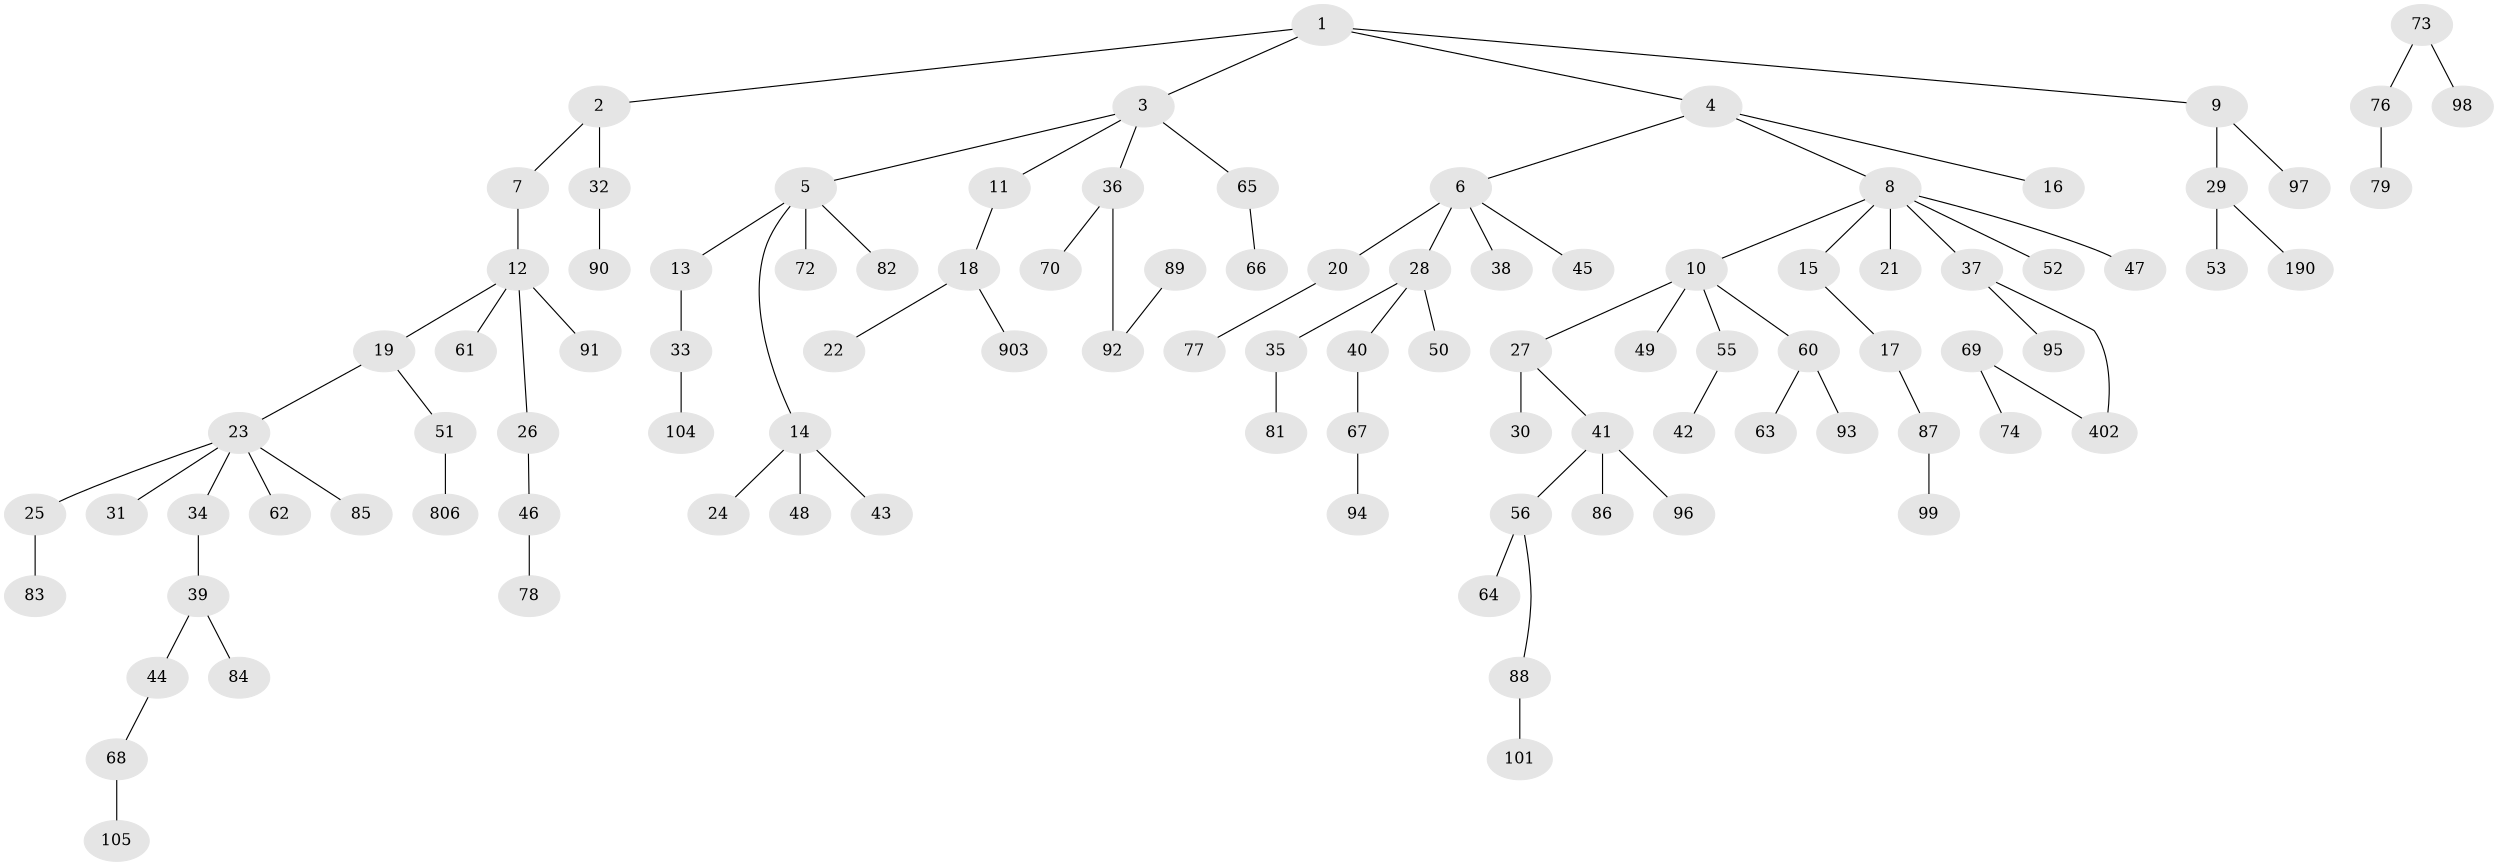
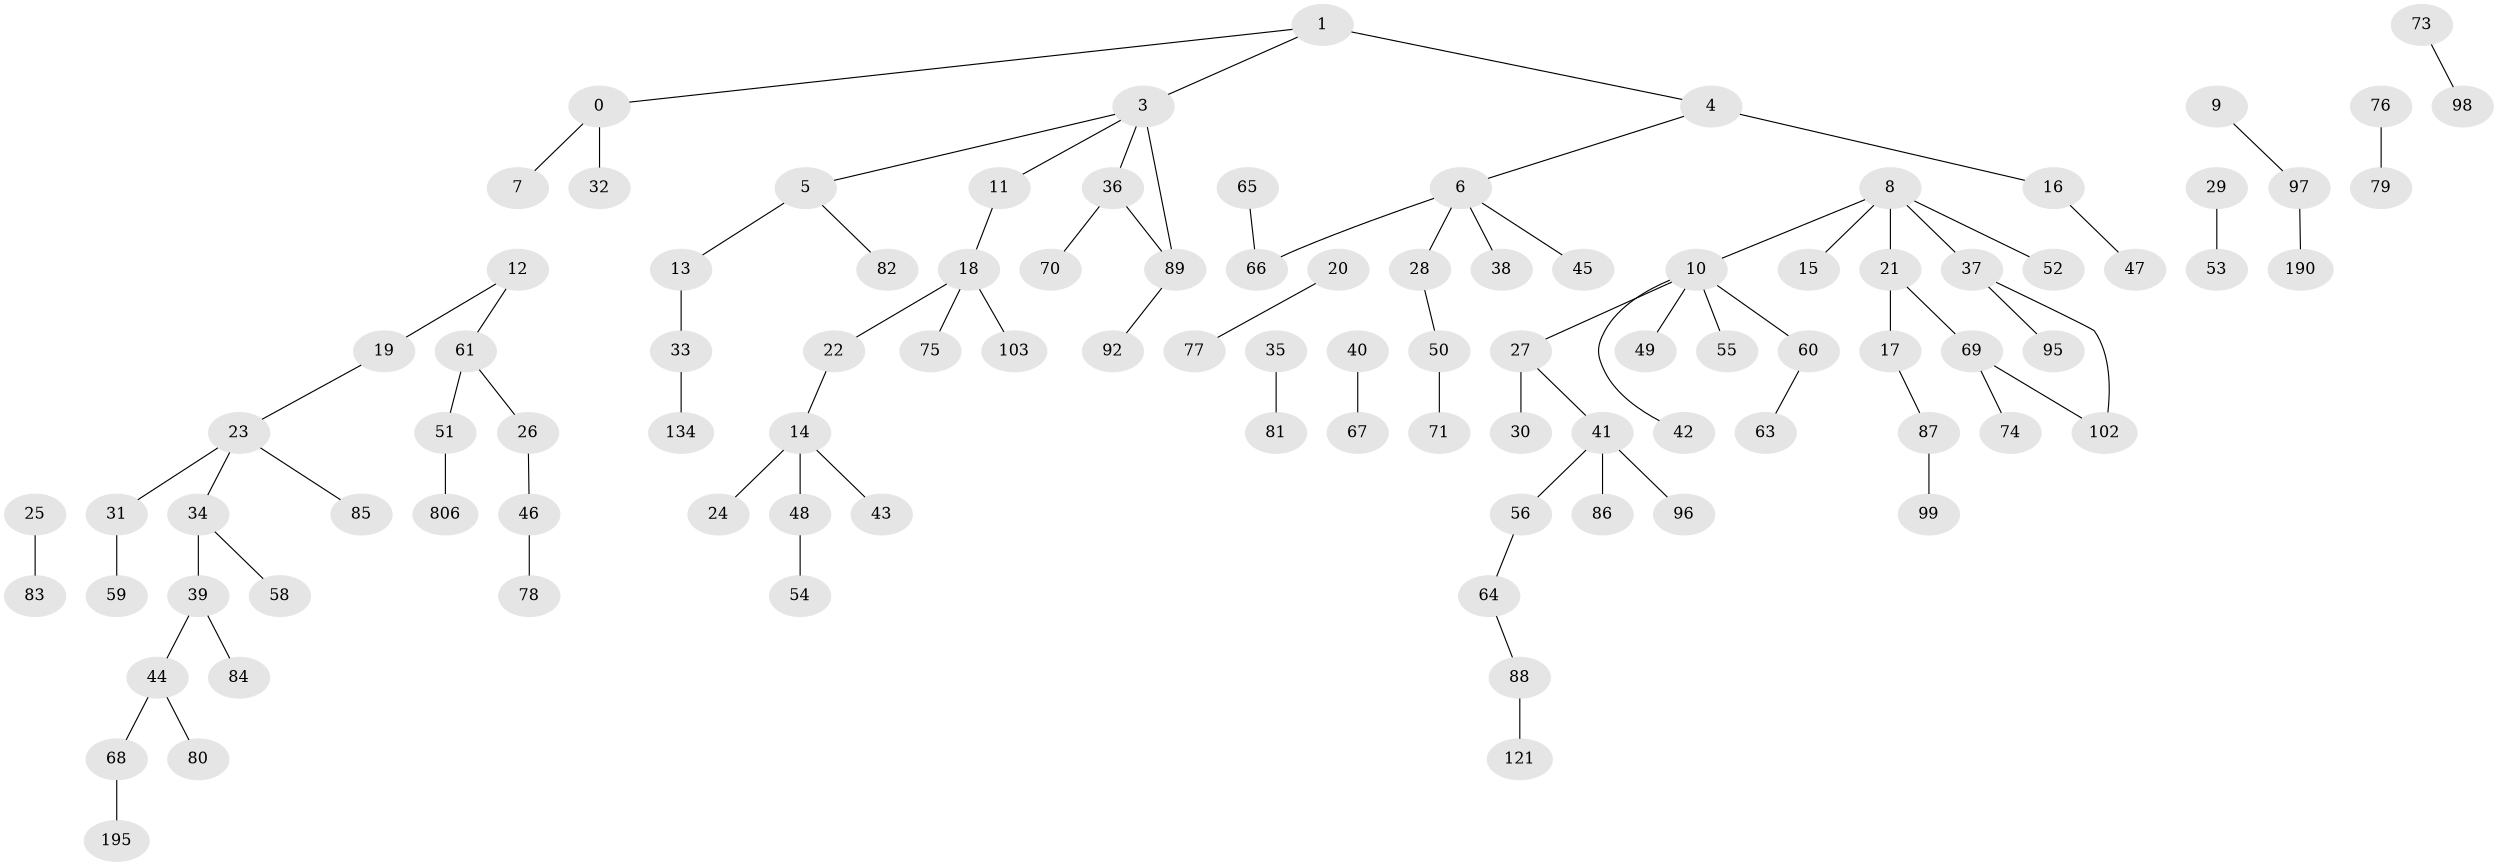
(1770, 66) -> none
(2402, 66) -> none
(600, 107) -> (600, 107)
(1196, 147) -> (1159, 188)
(1801, 147) -> none
(2217, 147) -> none
(2016, 223) -> (2094, 229)
(518, 229) -> none
(1400, 229) -> (1357, 226)
(2259, 229) -> (2300, 229)
(600, 270) -> none
(806, 270) -> none
(1113, 270) -> (1144, 229)
(760, 308) -> (817, 392)
(1348, 310) -> none
(1849, 310) -> (1890, 311)
none -> (1931, 310)
(1389, 311) -> none
(523, 351) -> (497, 392)
(590, 351) -> none
none -> (930, 351)
(1014, 351) -> (1014, 351)
(415, 392) -> (456, 392)
(1706, 392) -> (1599, 347)
(681, 433) -> (681, 433)
none -> (1439, 433)
(1847, 433) -> none
(2105, 433) -> (2105, 433)
(135, 471) -> none
(280, 515) -> none
(1358, 515) -> none
none -> (117, 596)
none -> (280, 596)
none -> (800, 596)
(1531, 596) -> (1504, 637)
none -> (198, 759)
(1520, 759) -> (1520, 759)
(117, 841) -> (117, 841)
